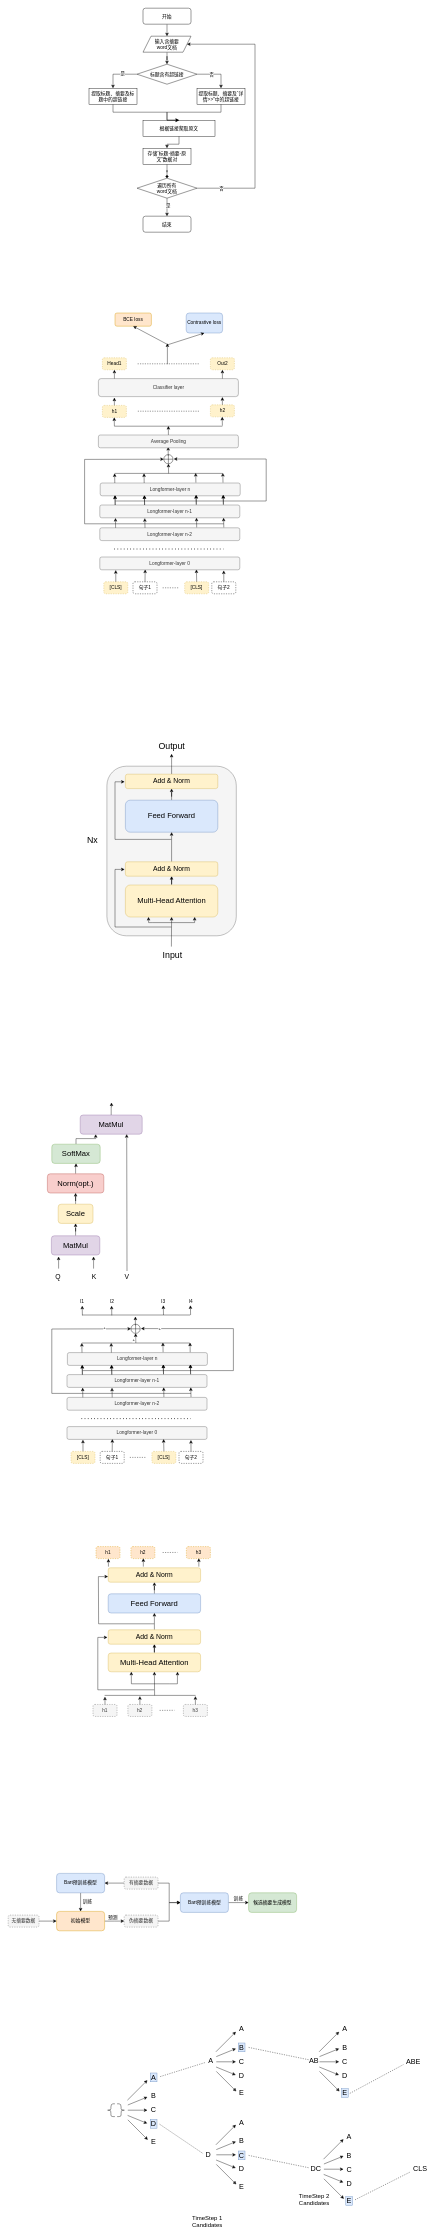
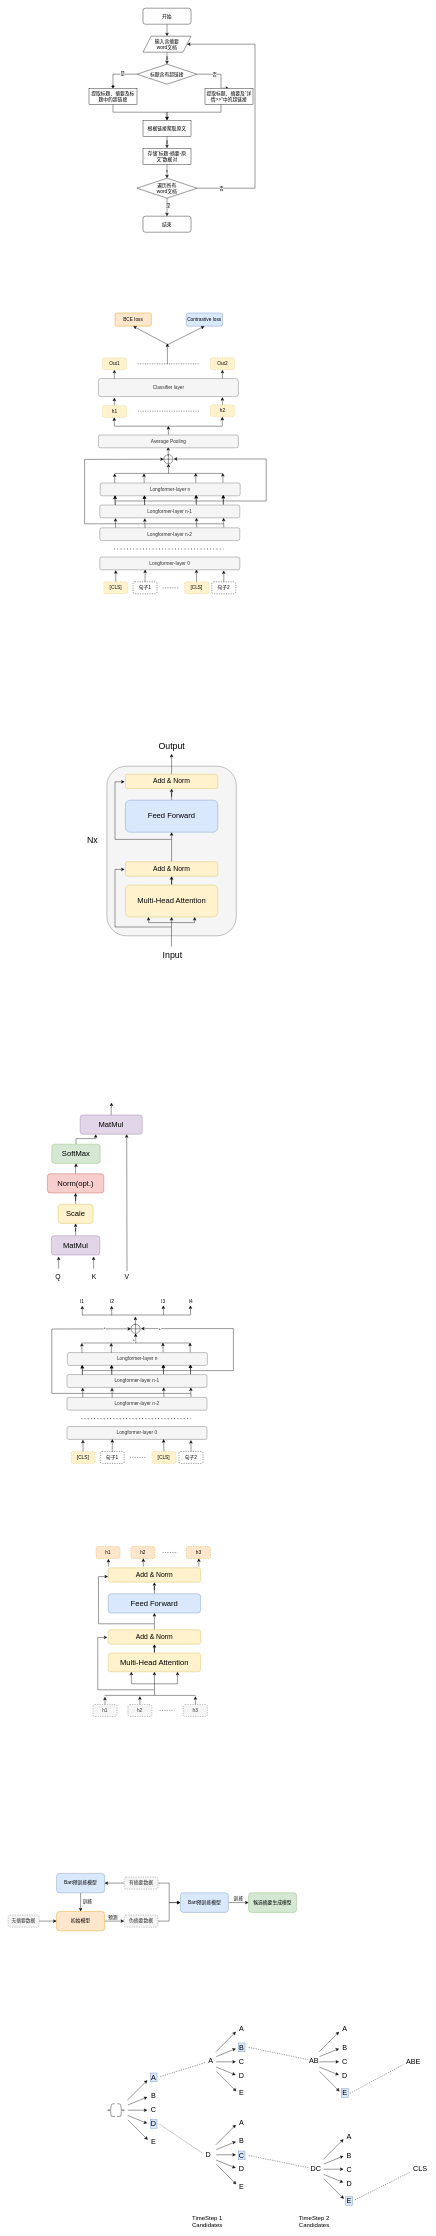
(113, 84) -> (113, 84)
(221, 96) -> (229, 96)
(179, 128) -> (167, 128)
(167, 174) -> (167, 175)
(204, 323) -> (204, 320)
(115, 364) -> (115, 364)
(314, 2199) -> (314, 2221)
